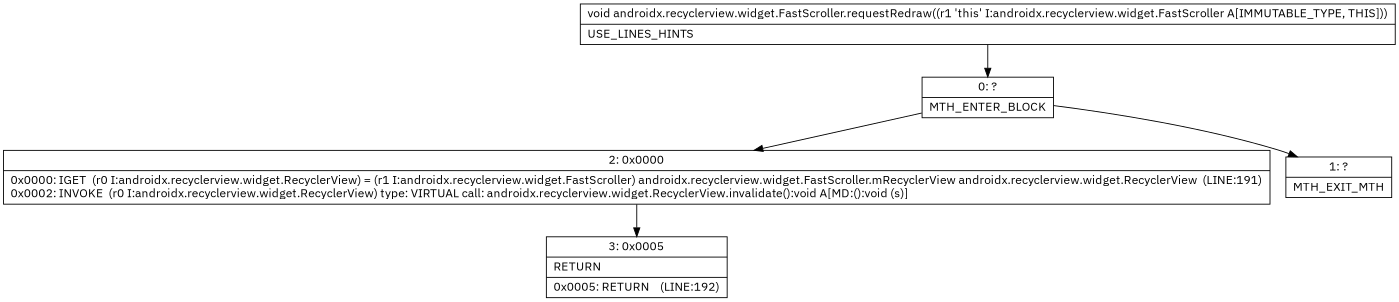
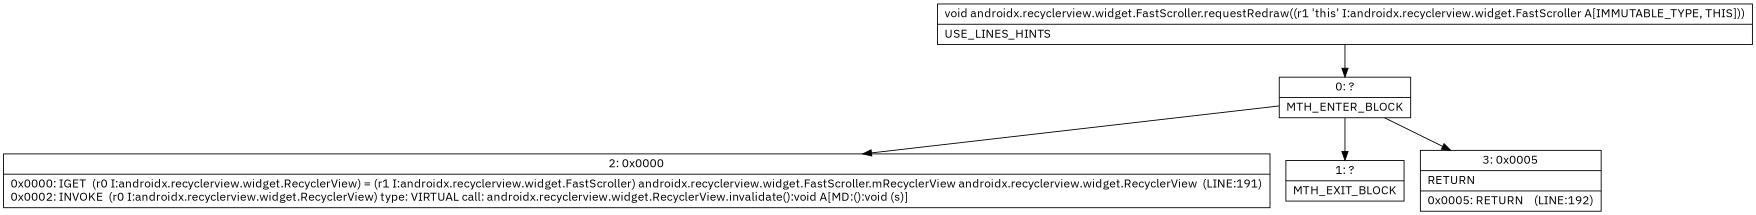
(1339, 187) -> (1345, 190)
(637, 216) -> (1414, 132)
